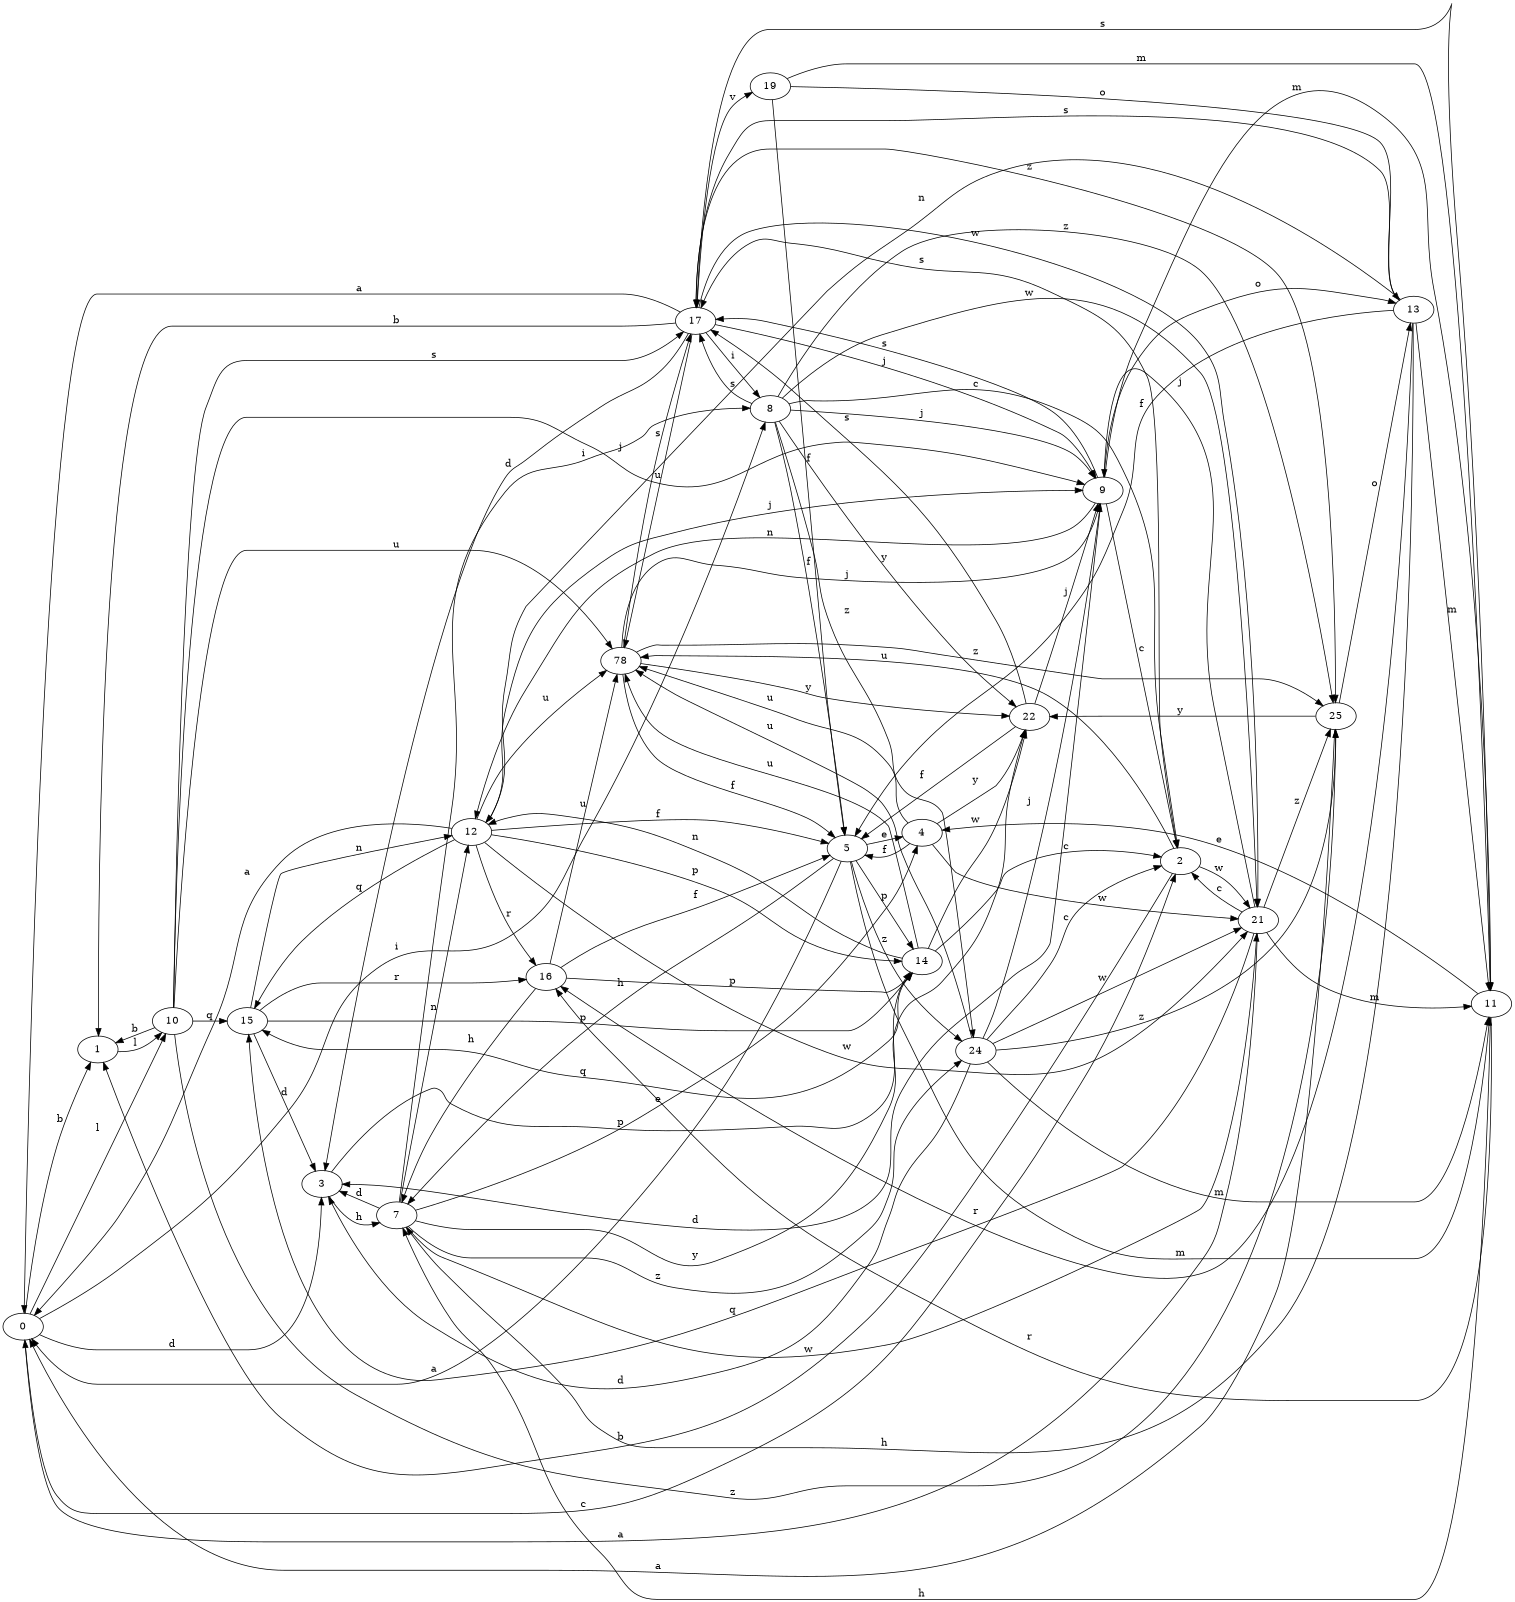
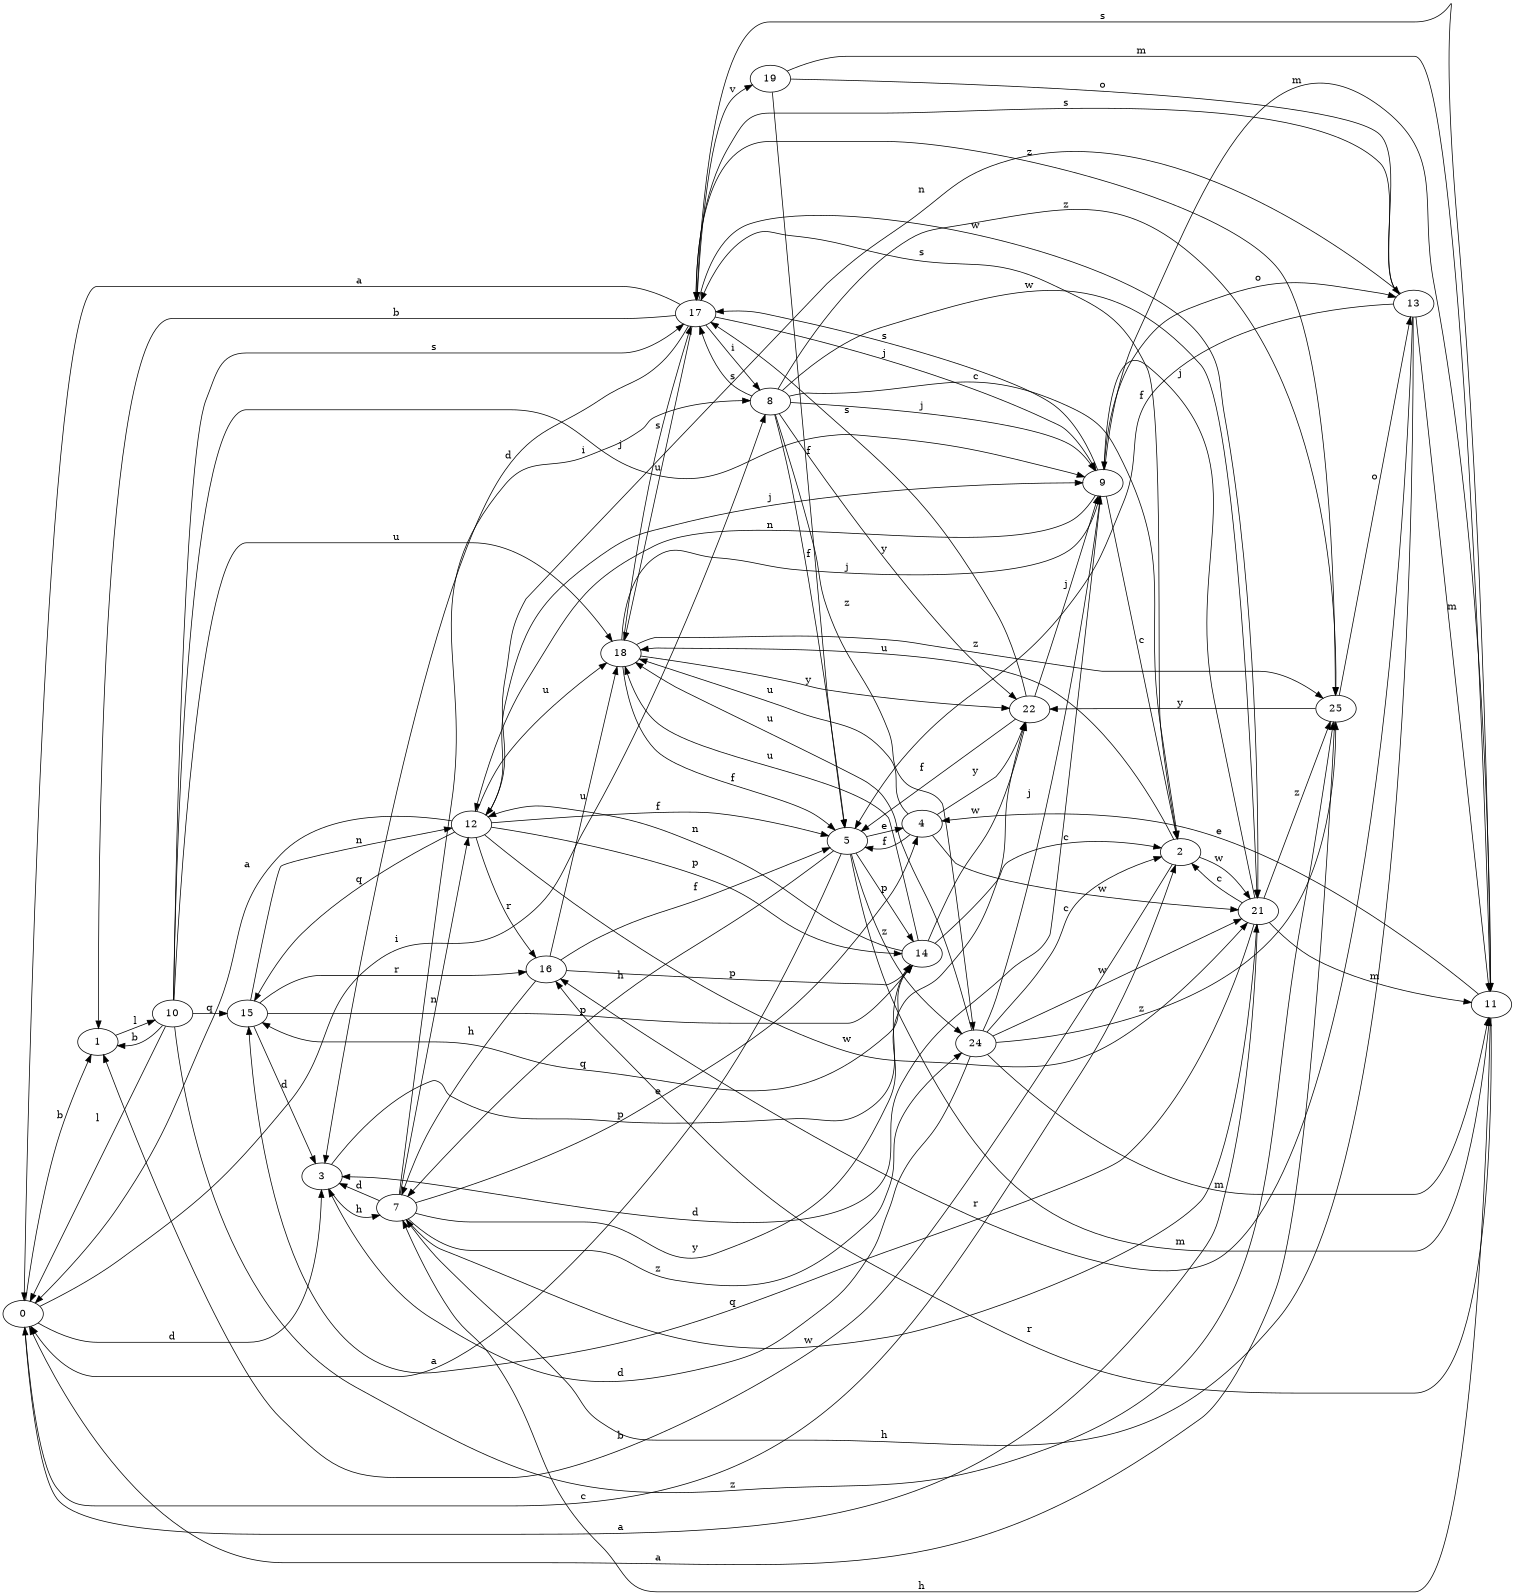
(621, 661) -> (621, 653)
(96, 1177) -> (100, 1160)
